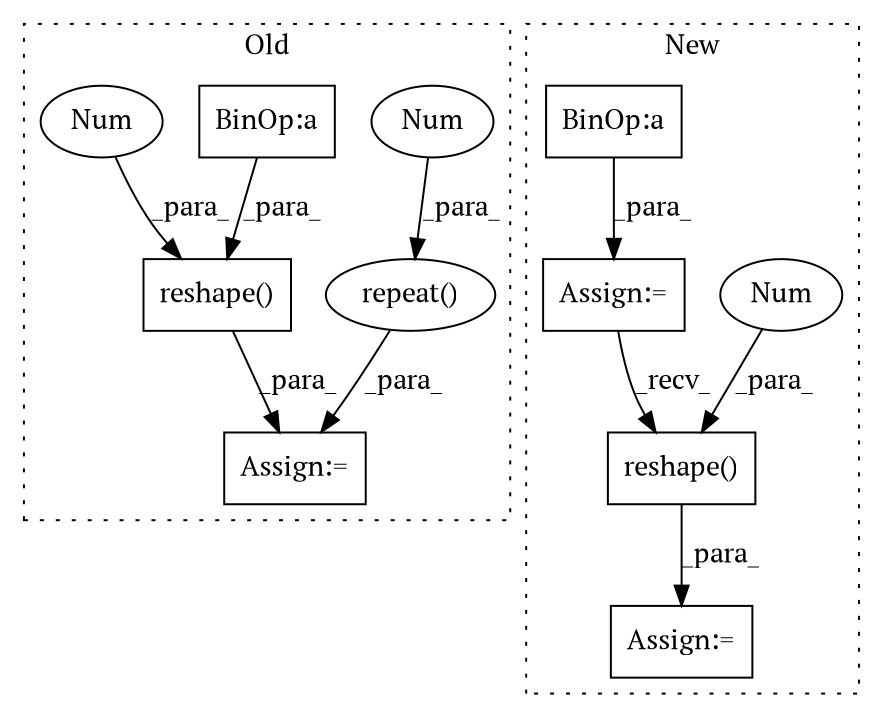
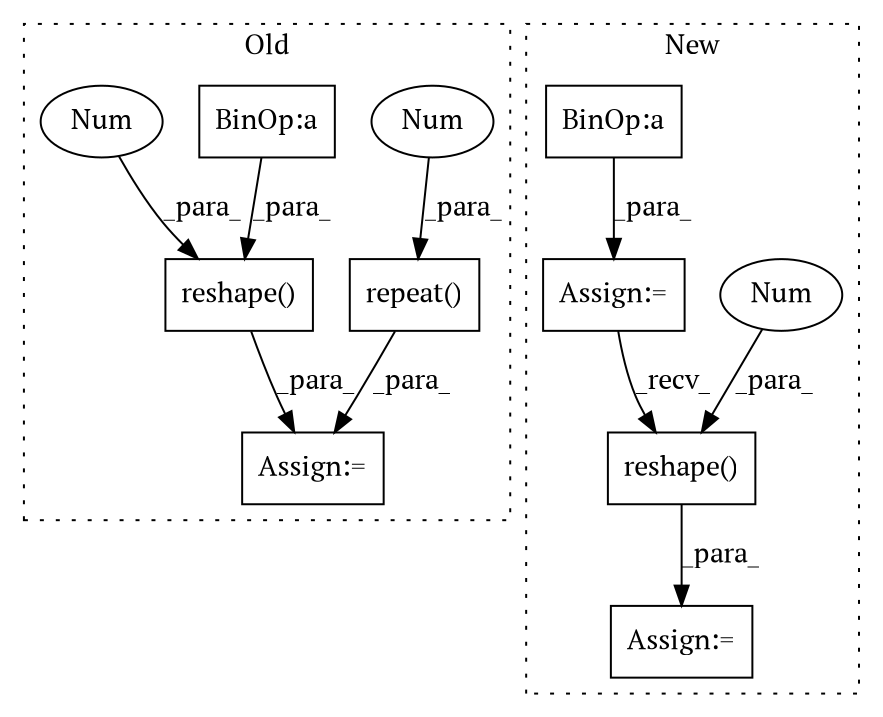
(411, 295) -> (415, 295)
